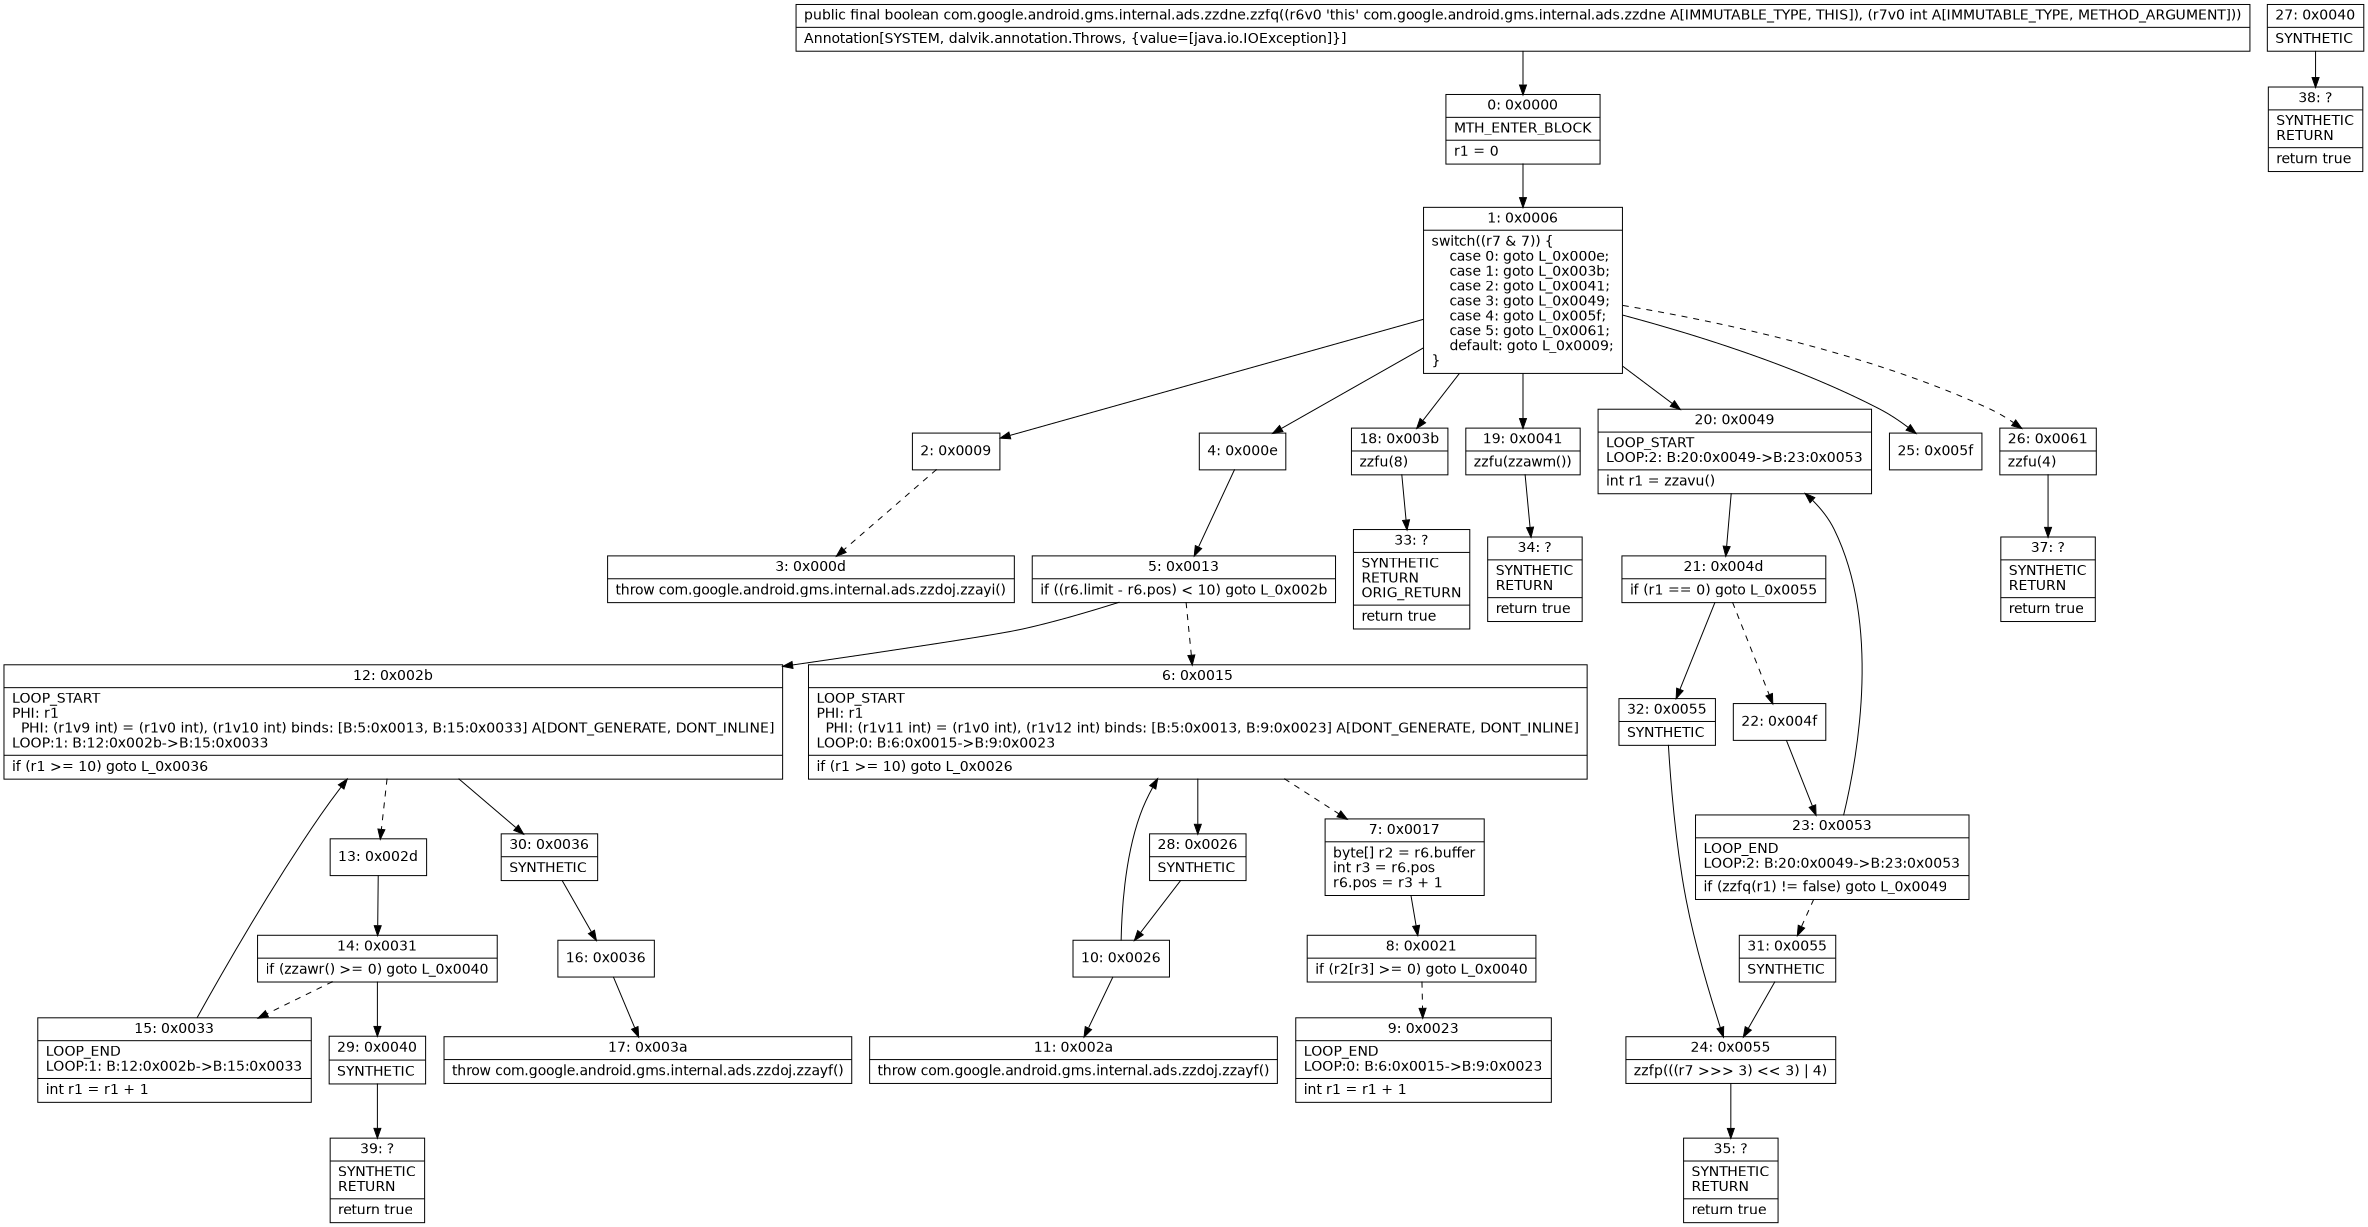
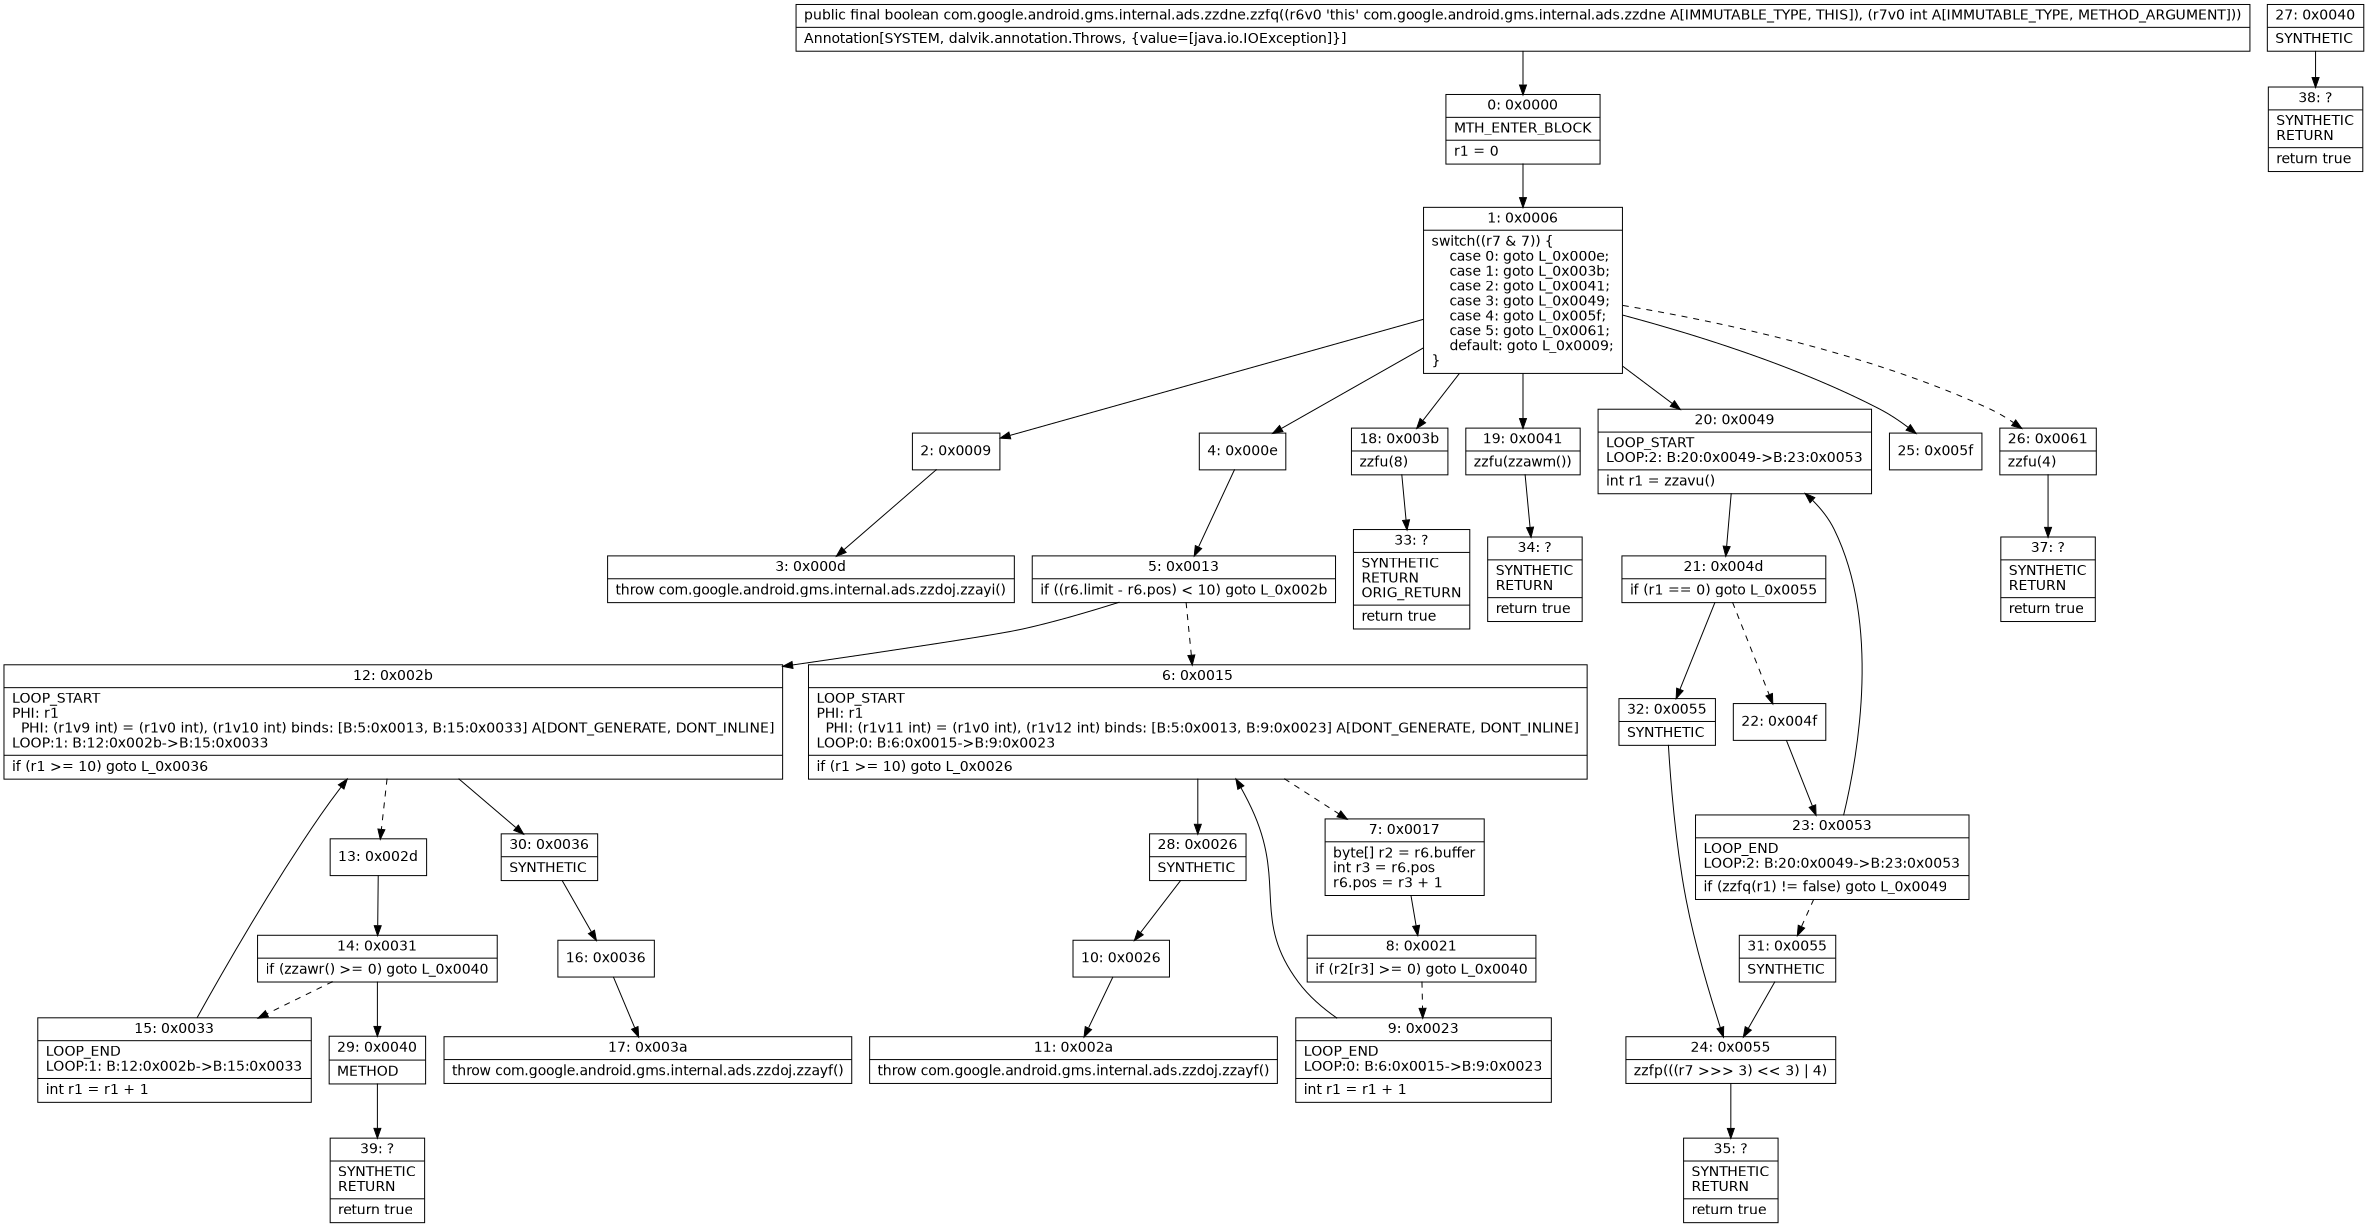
(890, 510) -> (890, 510)
(1128, 862) -> (1271, 912)
(376, 1072) -> (368, 1072)
